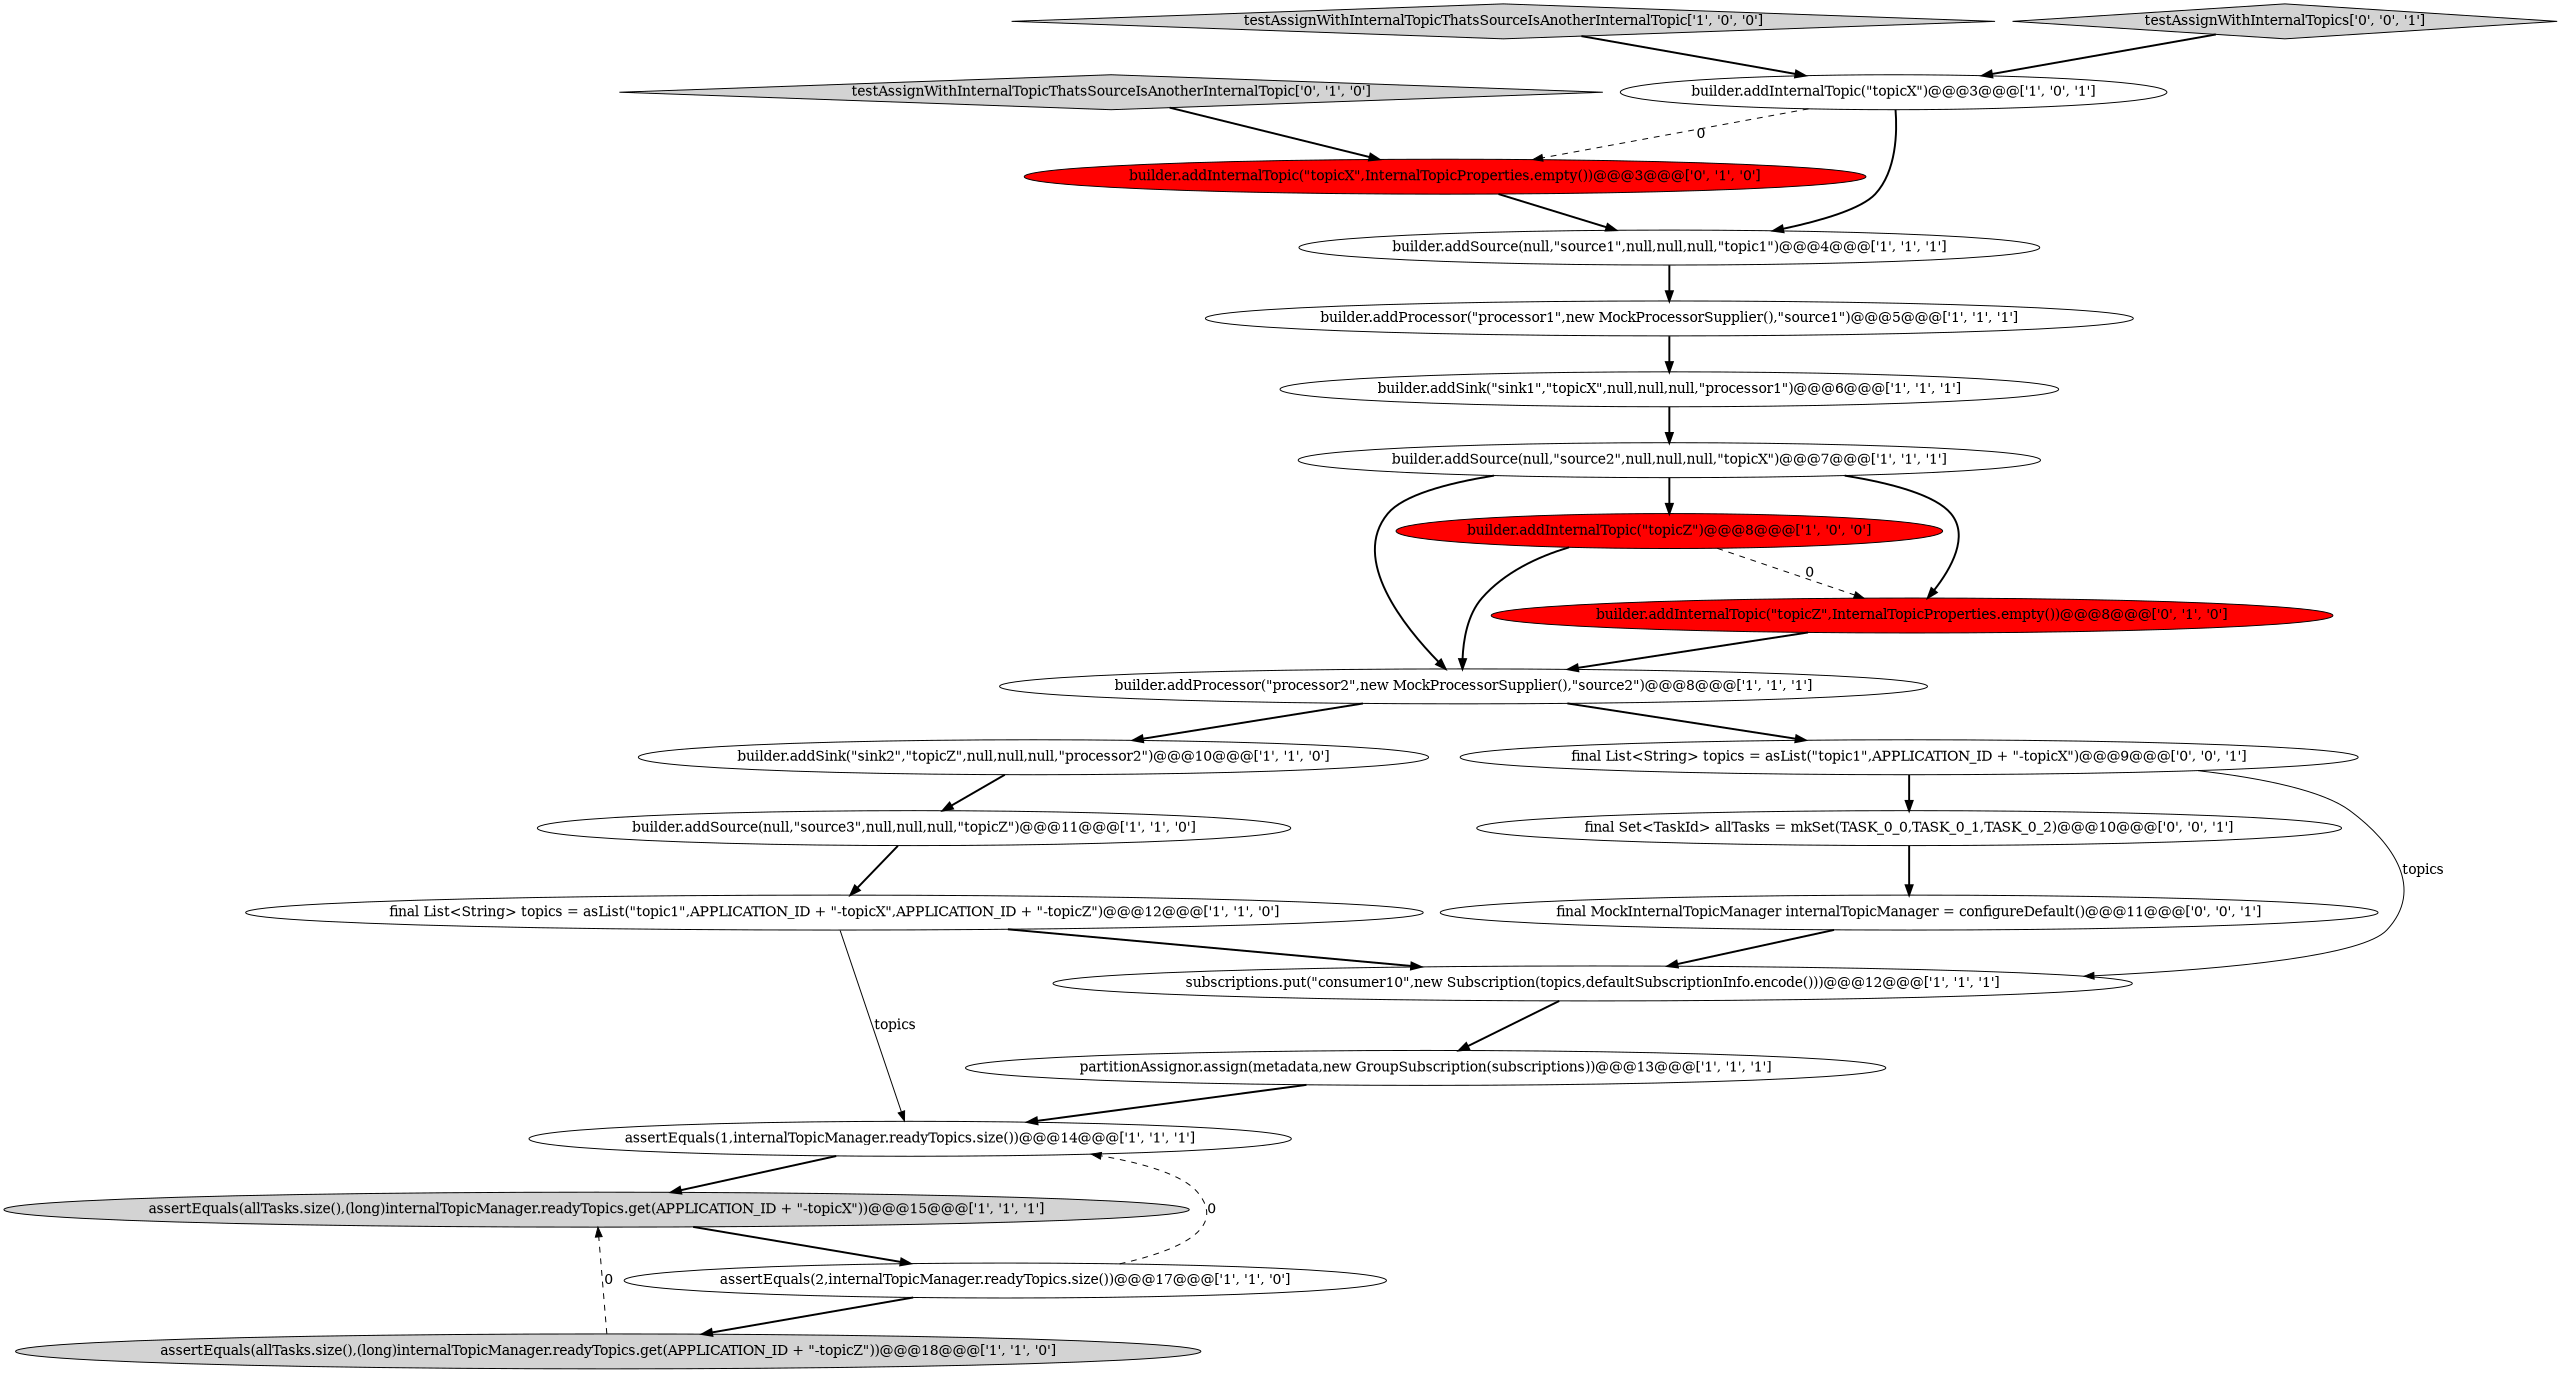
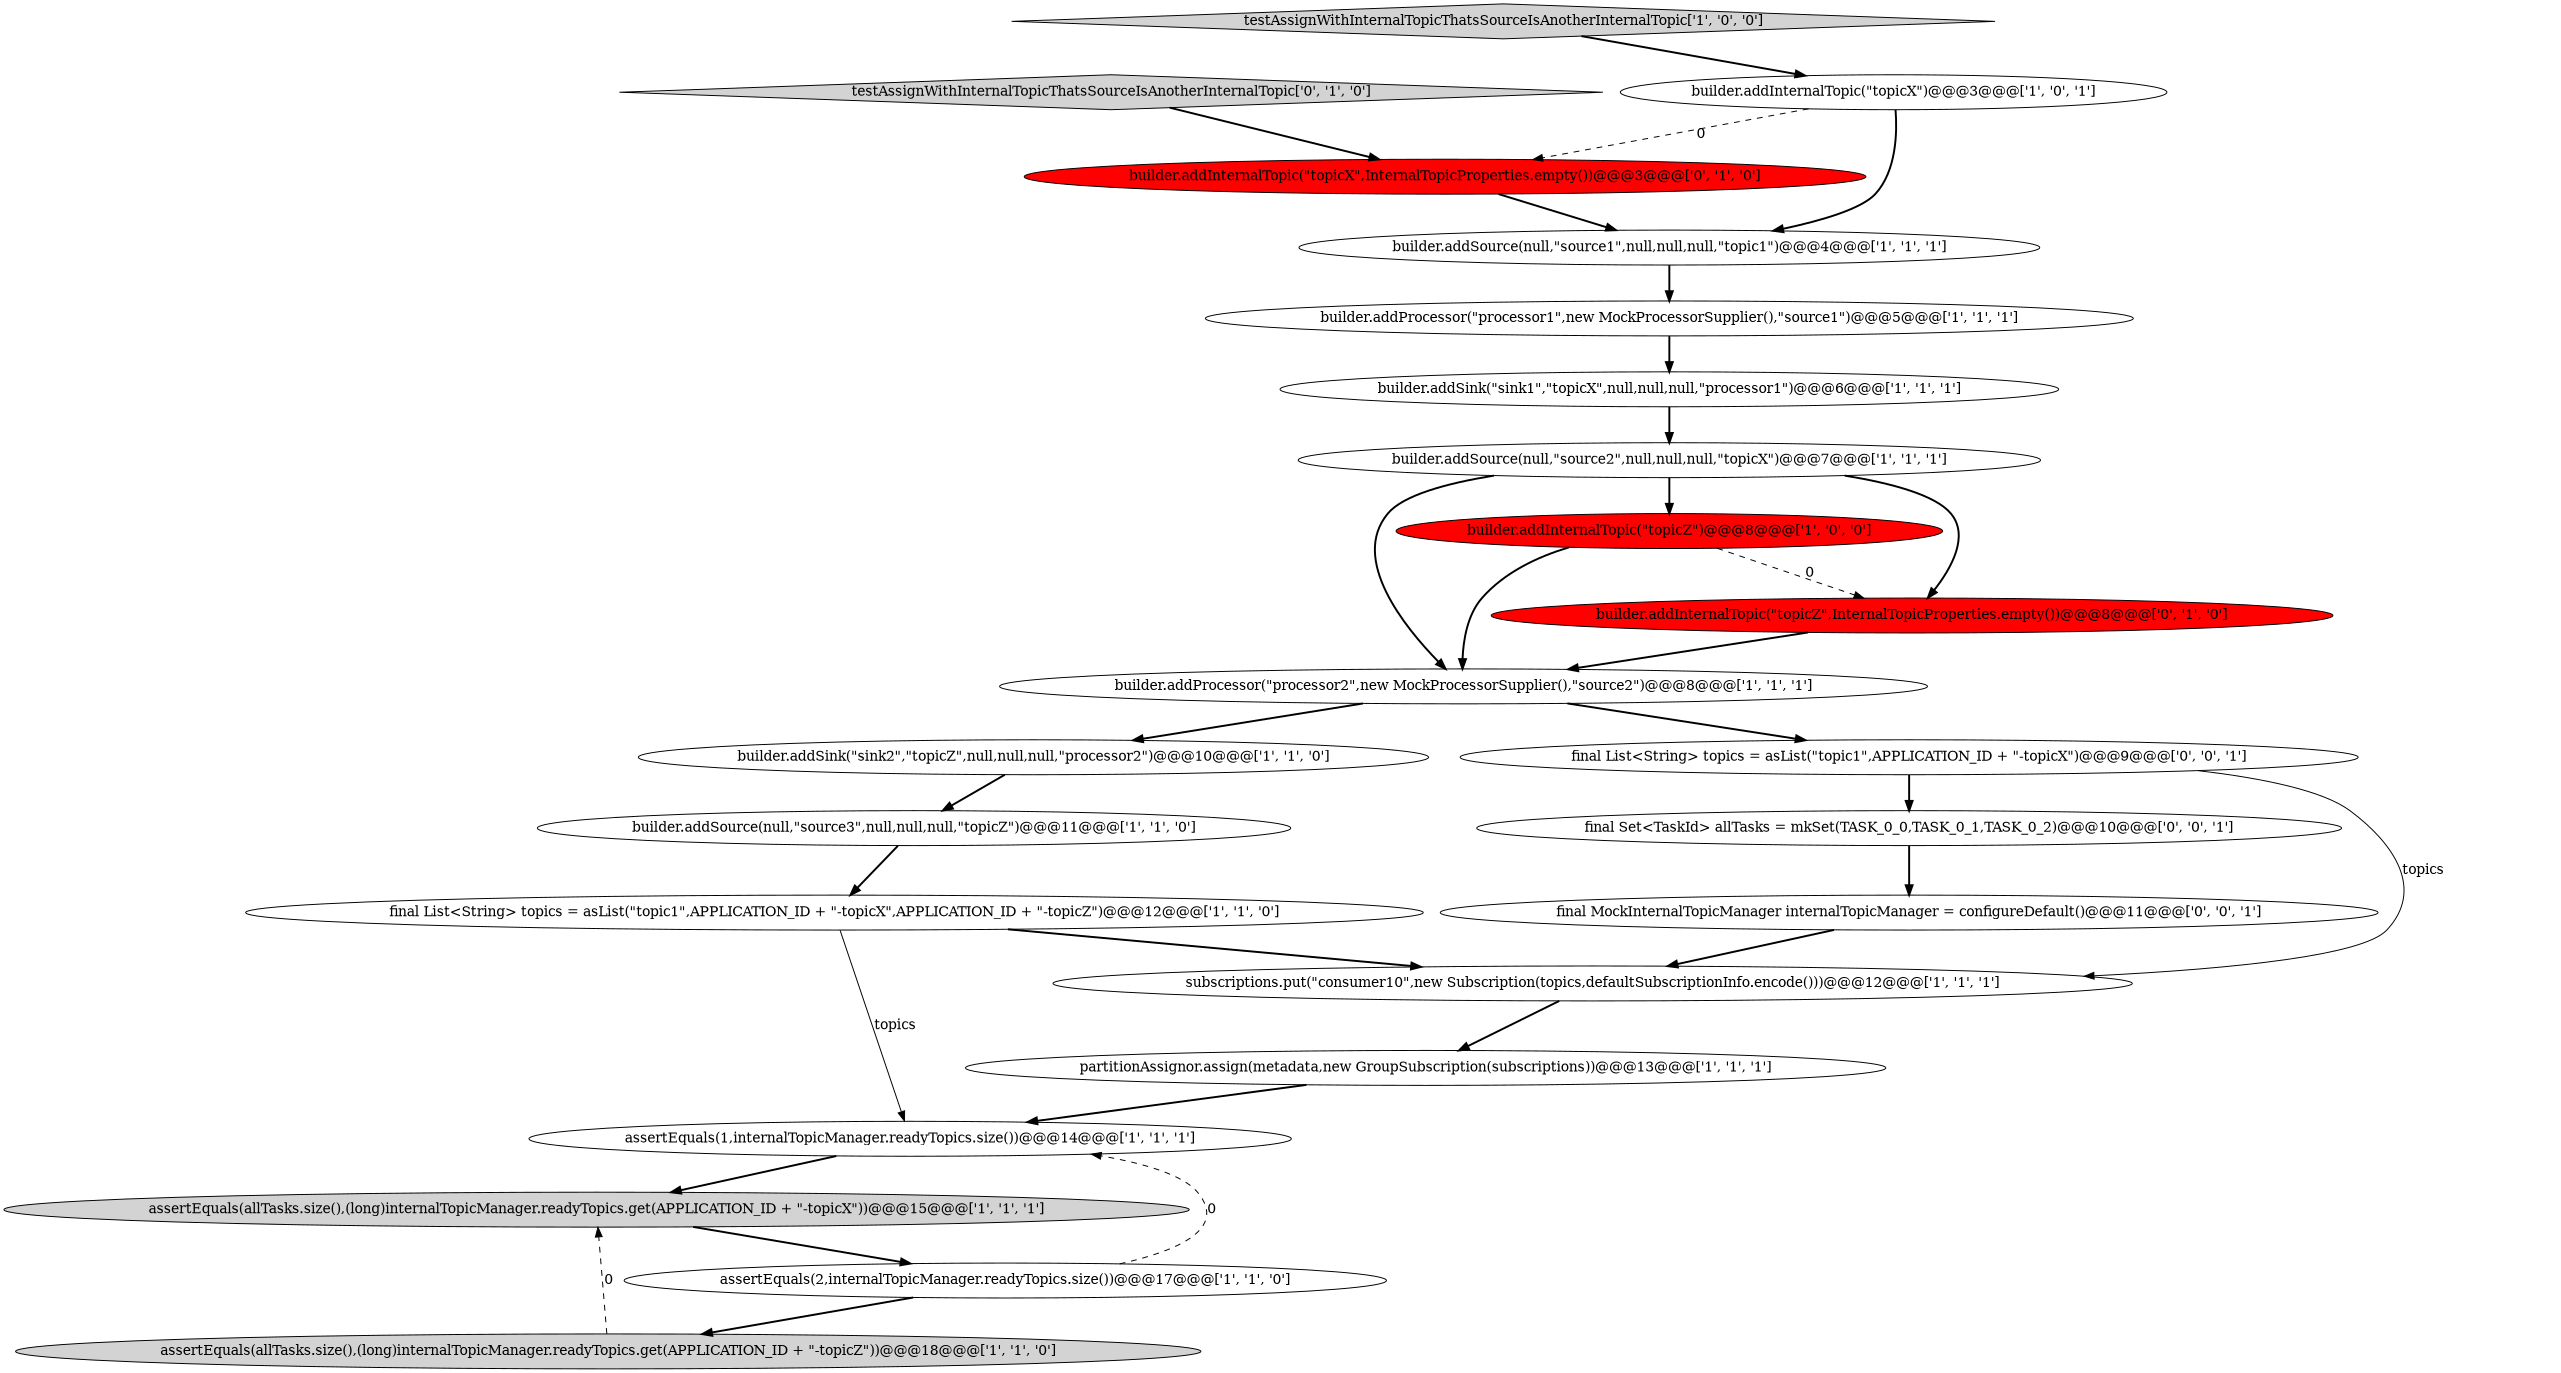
(2285, 21) -> none
